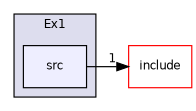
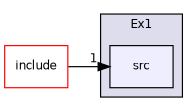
(103, 67) -> (83, 67)
